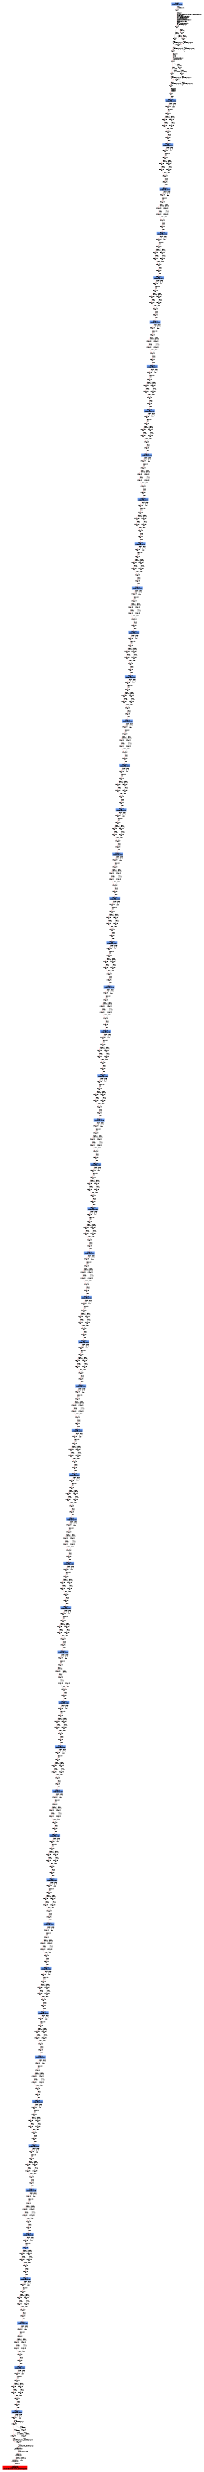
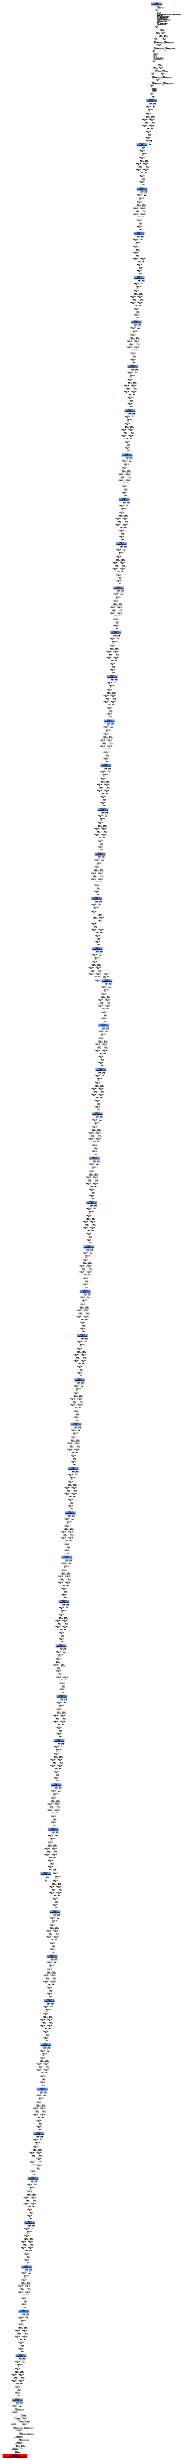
(170, 148) -> (149, 141)
(162, 253) -> none
(116, 921) -> (98, 921)
(109, 977) -> (102, 977)
(50, 1883) -> (53, 1870)
(29, 2174) -> (32, 2167)
(25, 2248) -> (27, 2236)
